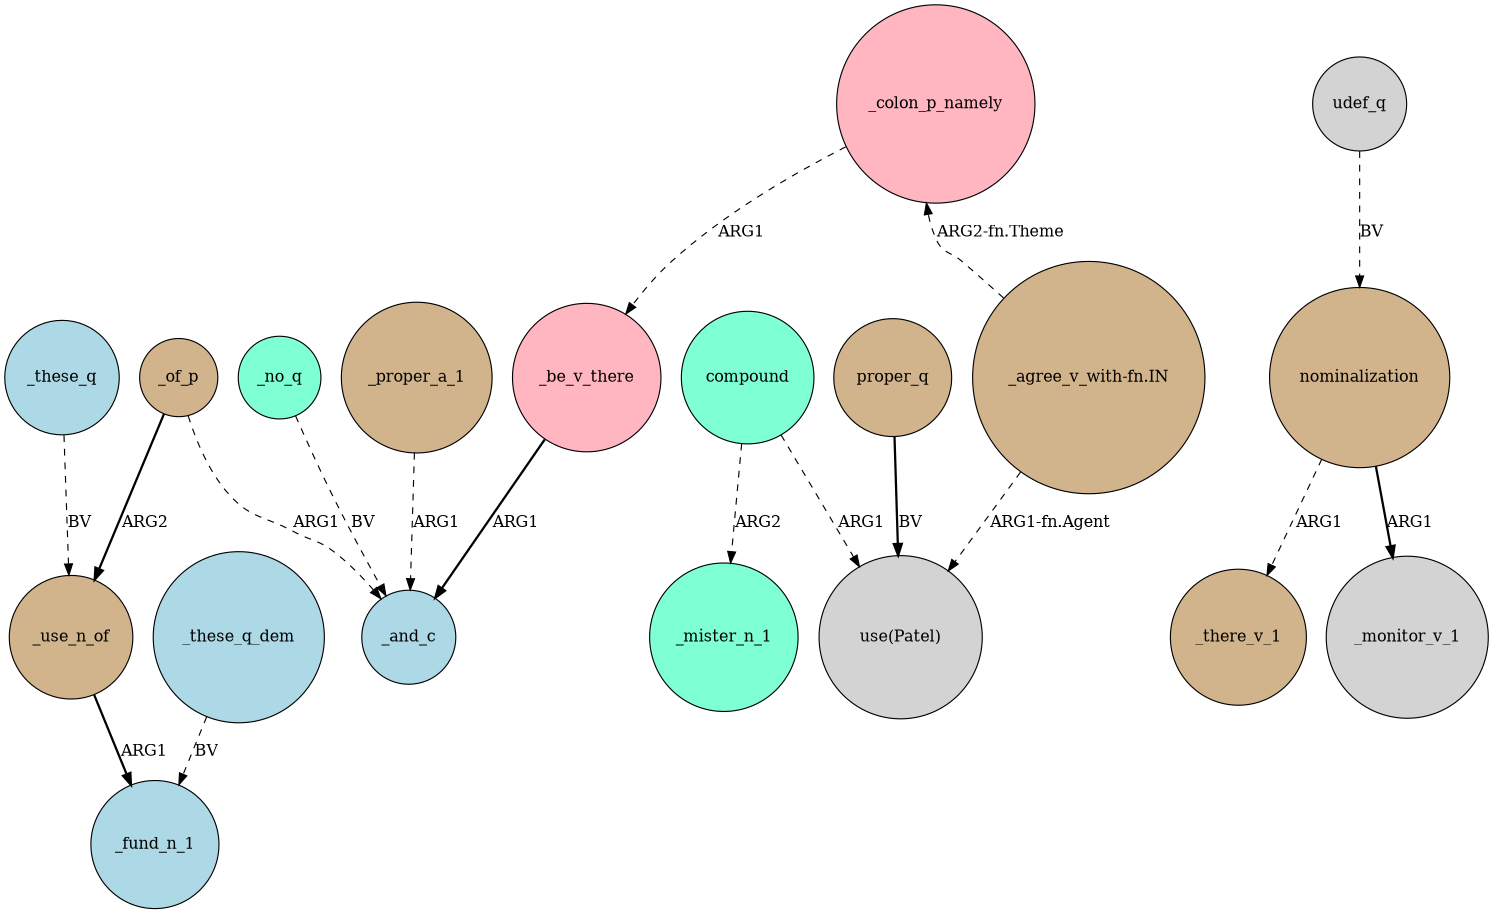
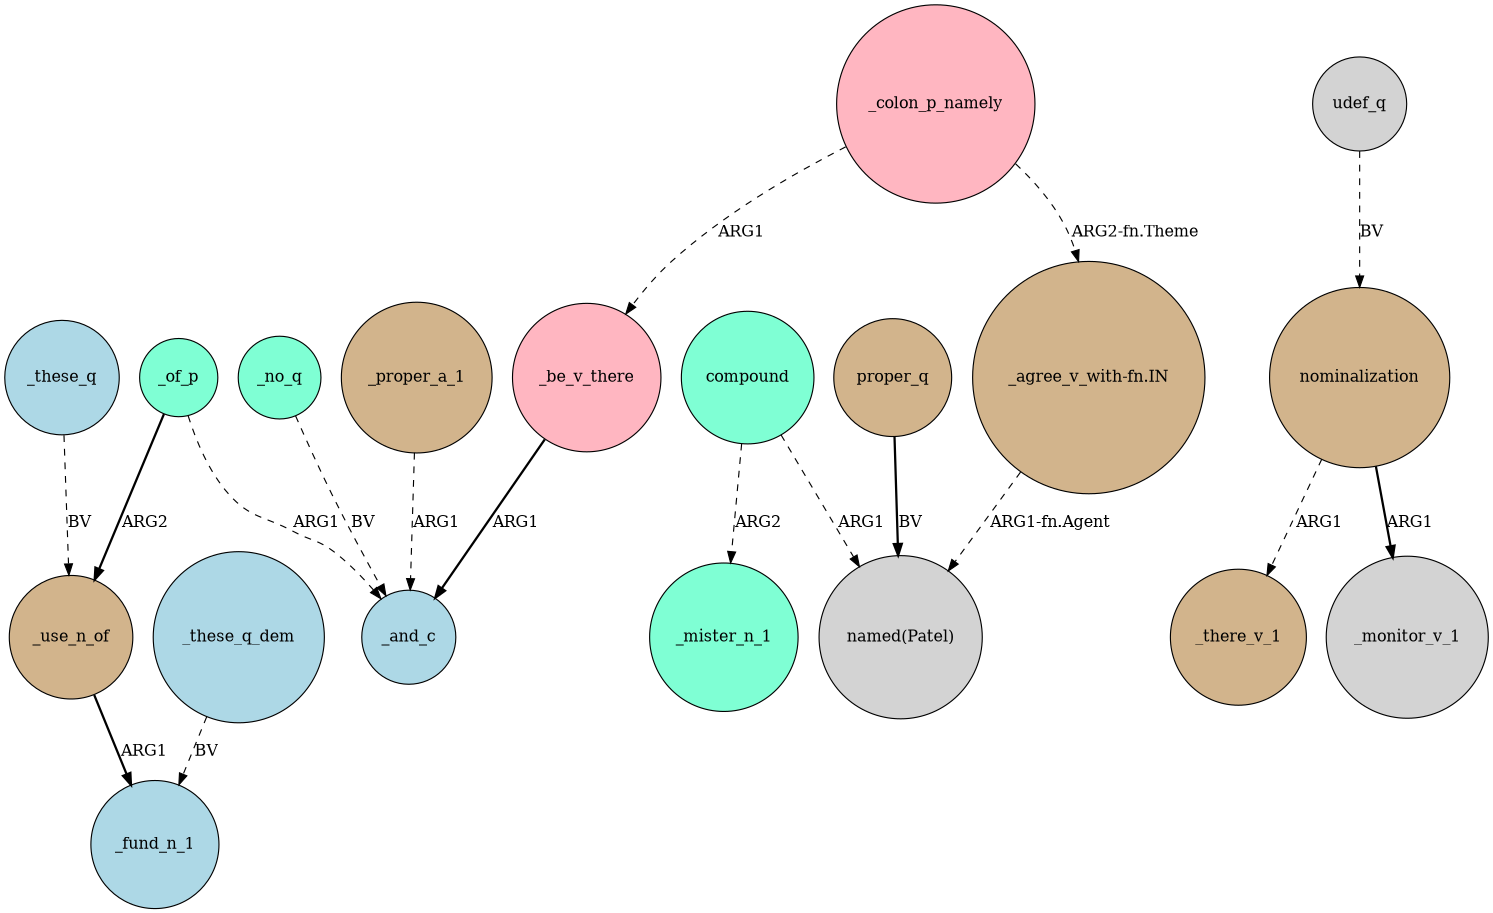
(960, 260) -> (1051, 203)
(179, 378) -> (179, 378)
(901, 637) -> (901, 637)
